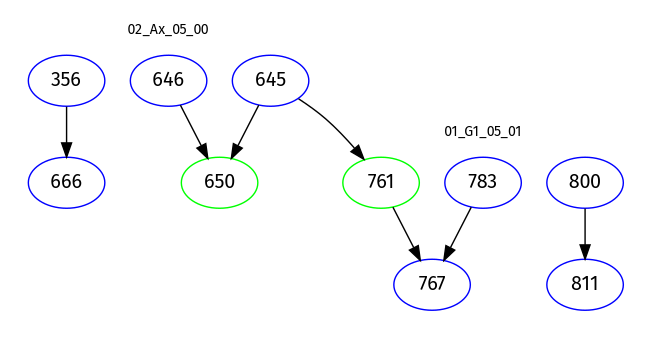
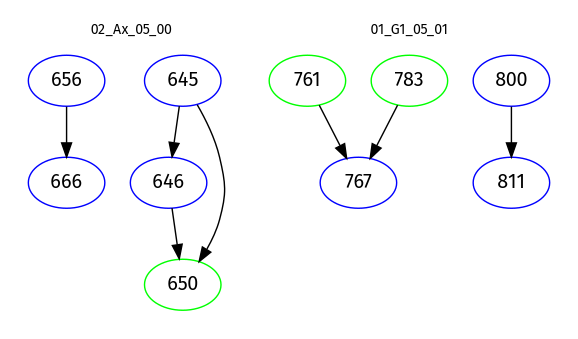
(67, 81) -> (67, 81)
(341, 133) -> (177, 124)
(483, 183) -> (409, 81)
